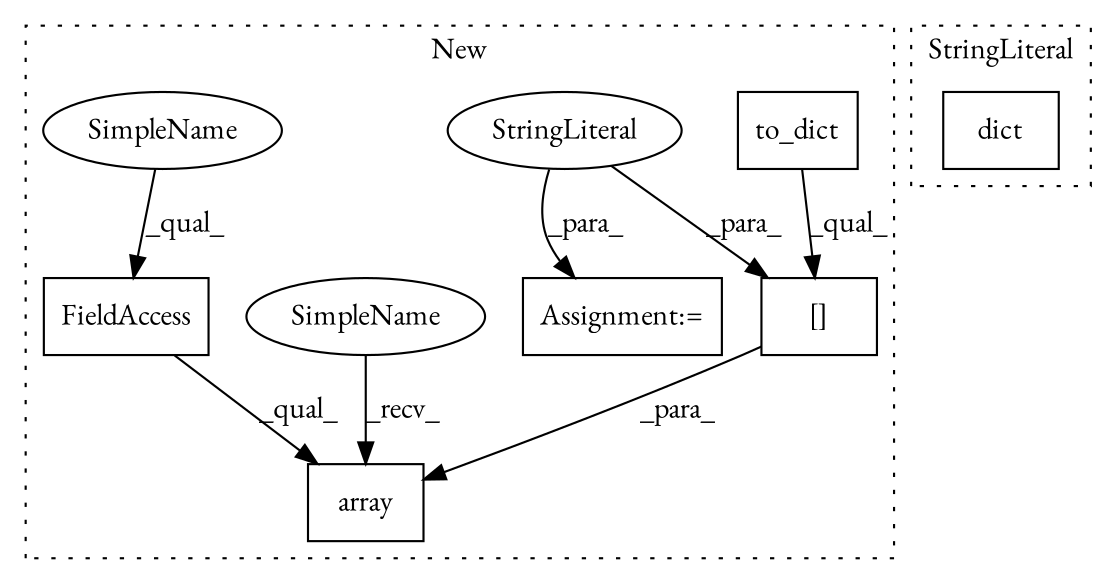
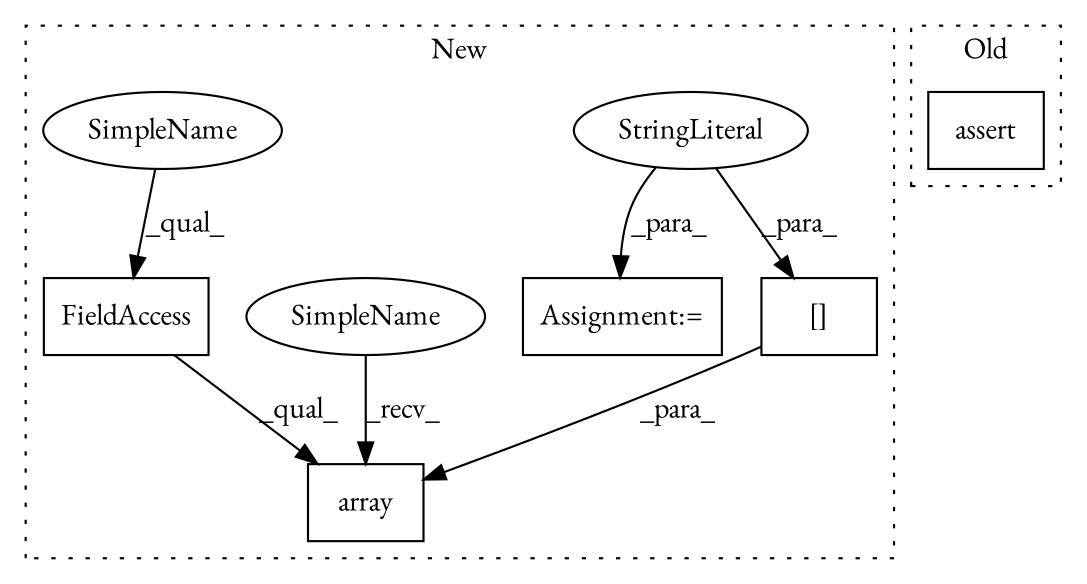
(1001, 50) -> (986, 50)
(798, 130) -> none
(1001, 130) -> (986, 130)
